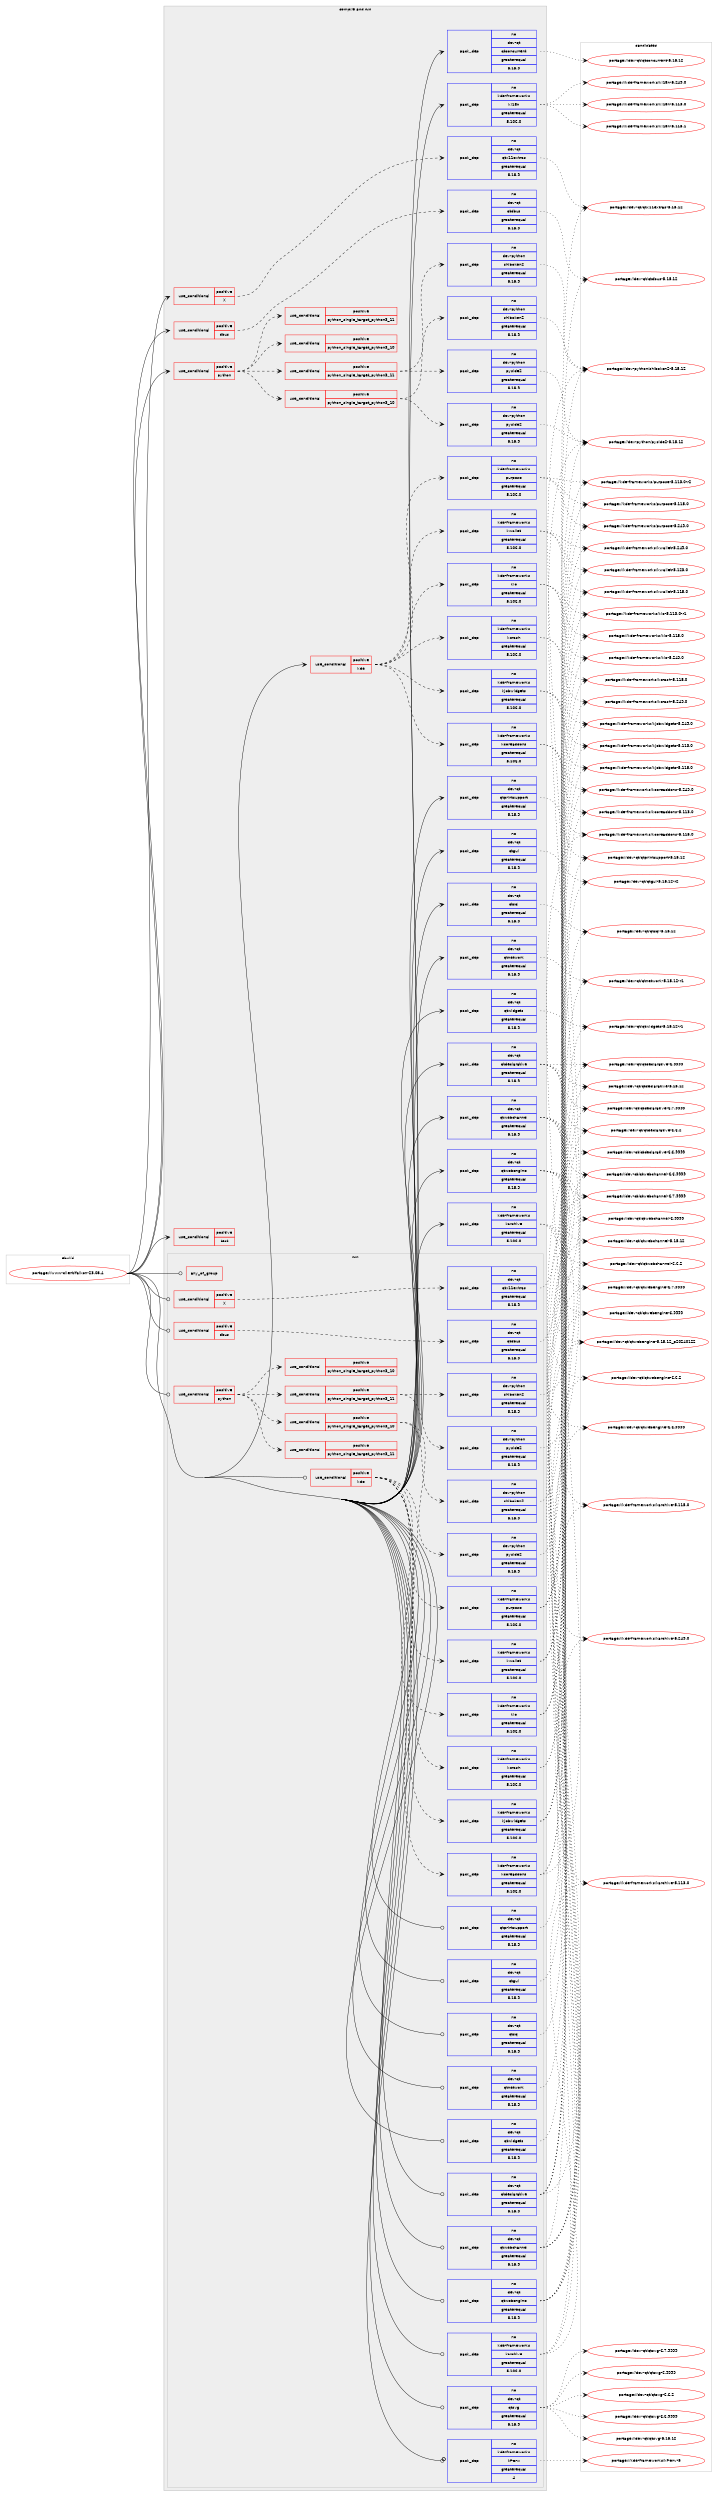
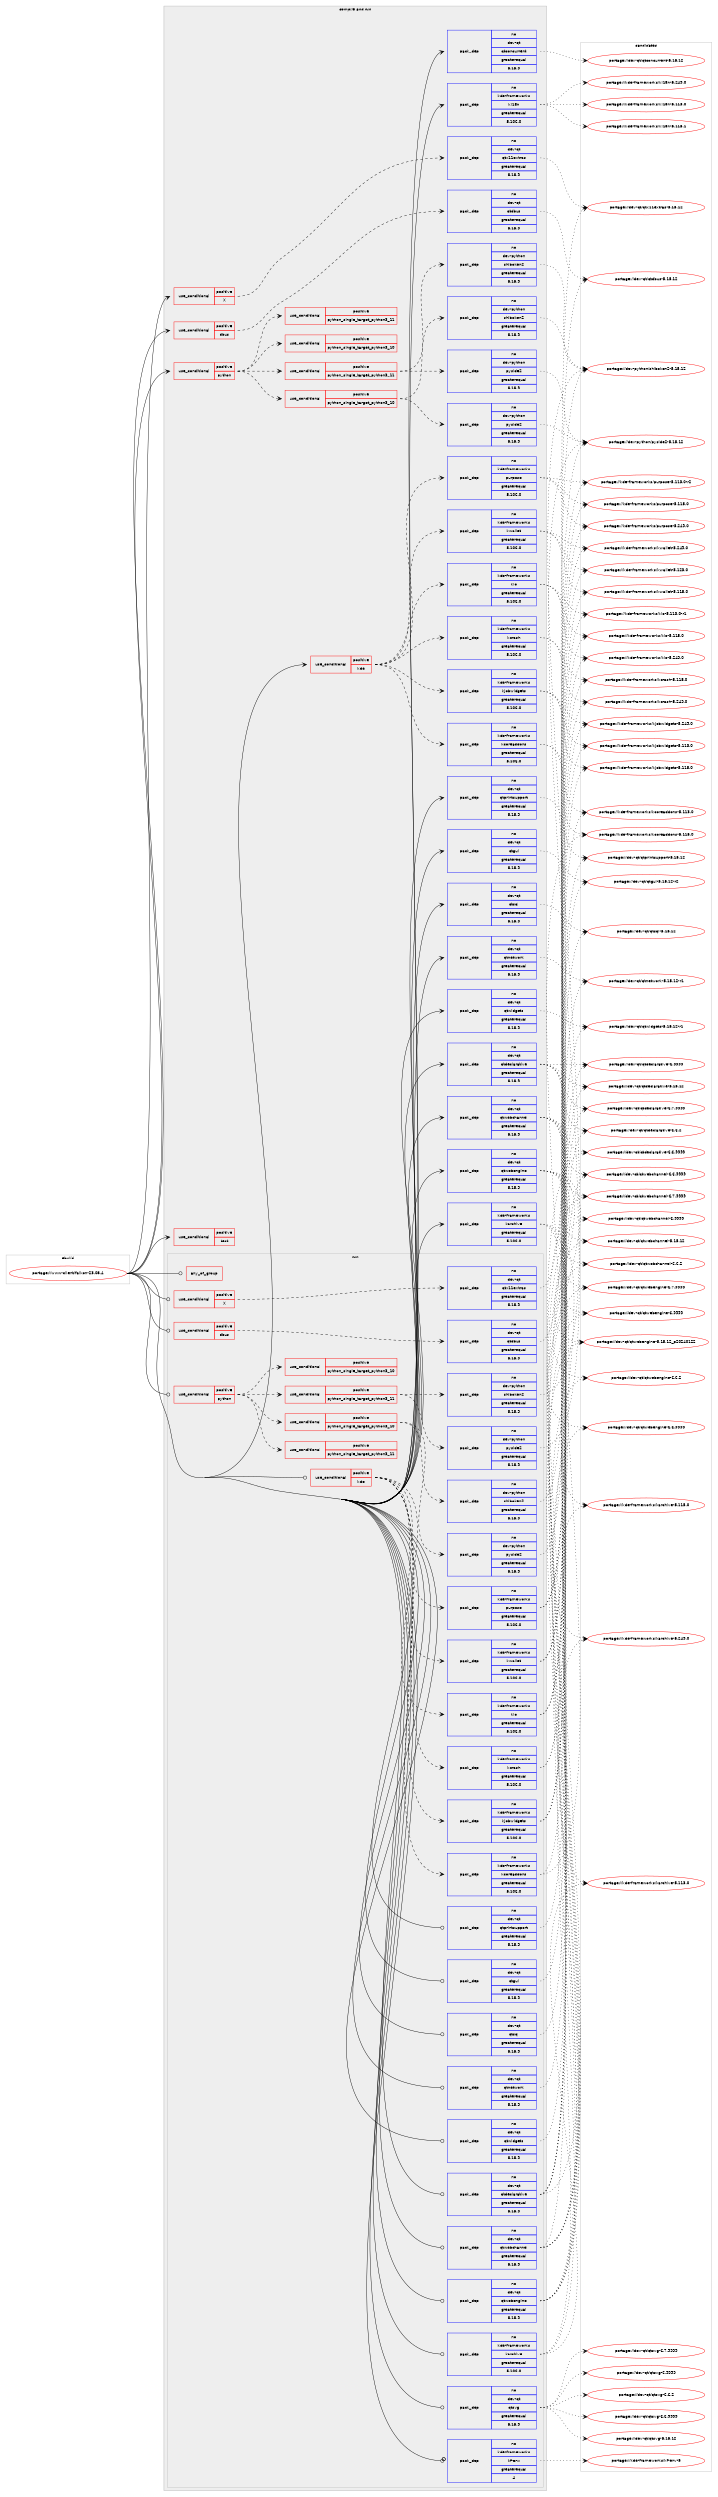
(646, 790) -> none
